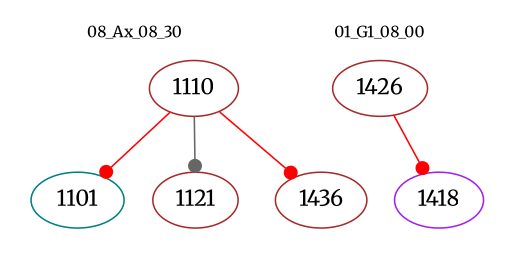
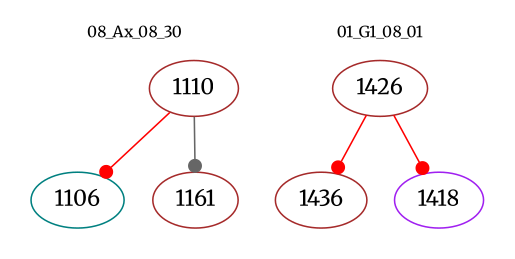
(380, 33) -> (380, 33)
(241, 130) -> (354, 138)
(78, 200) -> (78, 200)
(195, 200) -> (195, 200)
